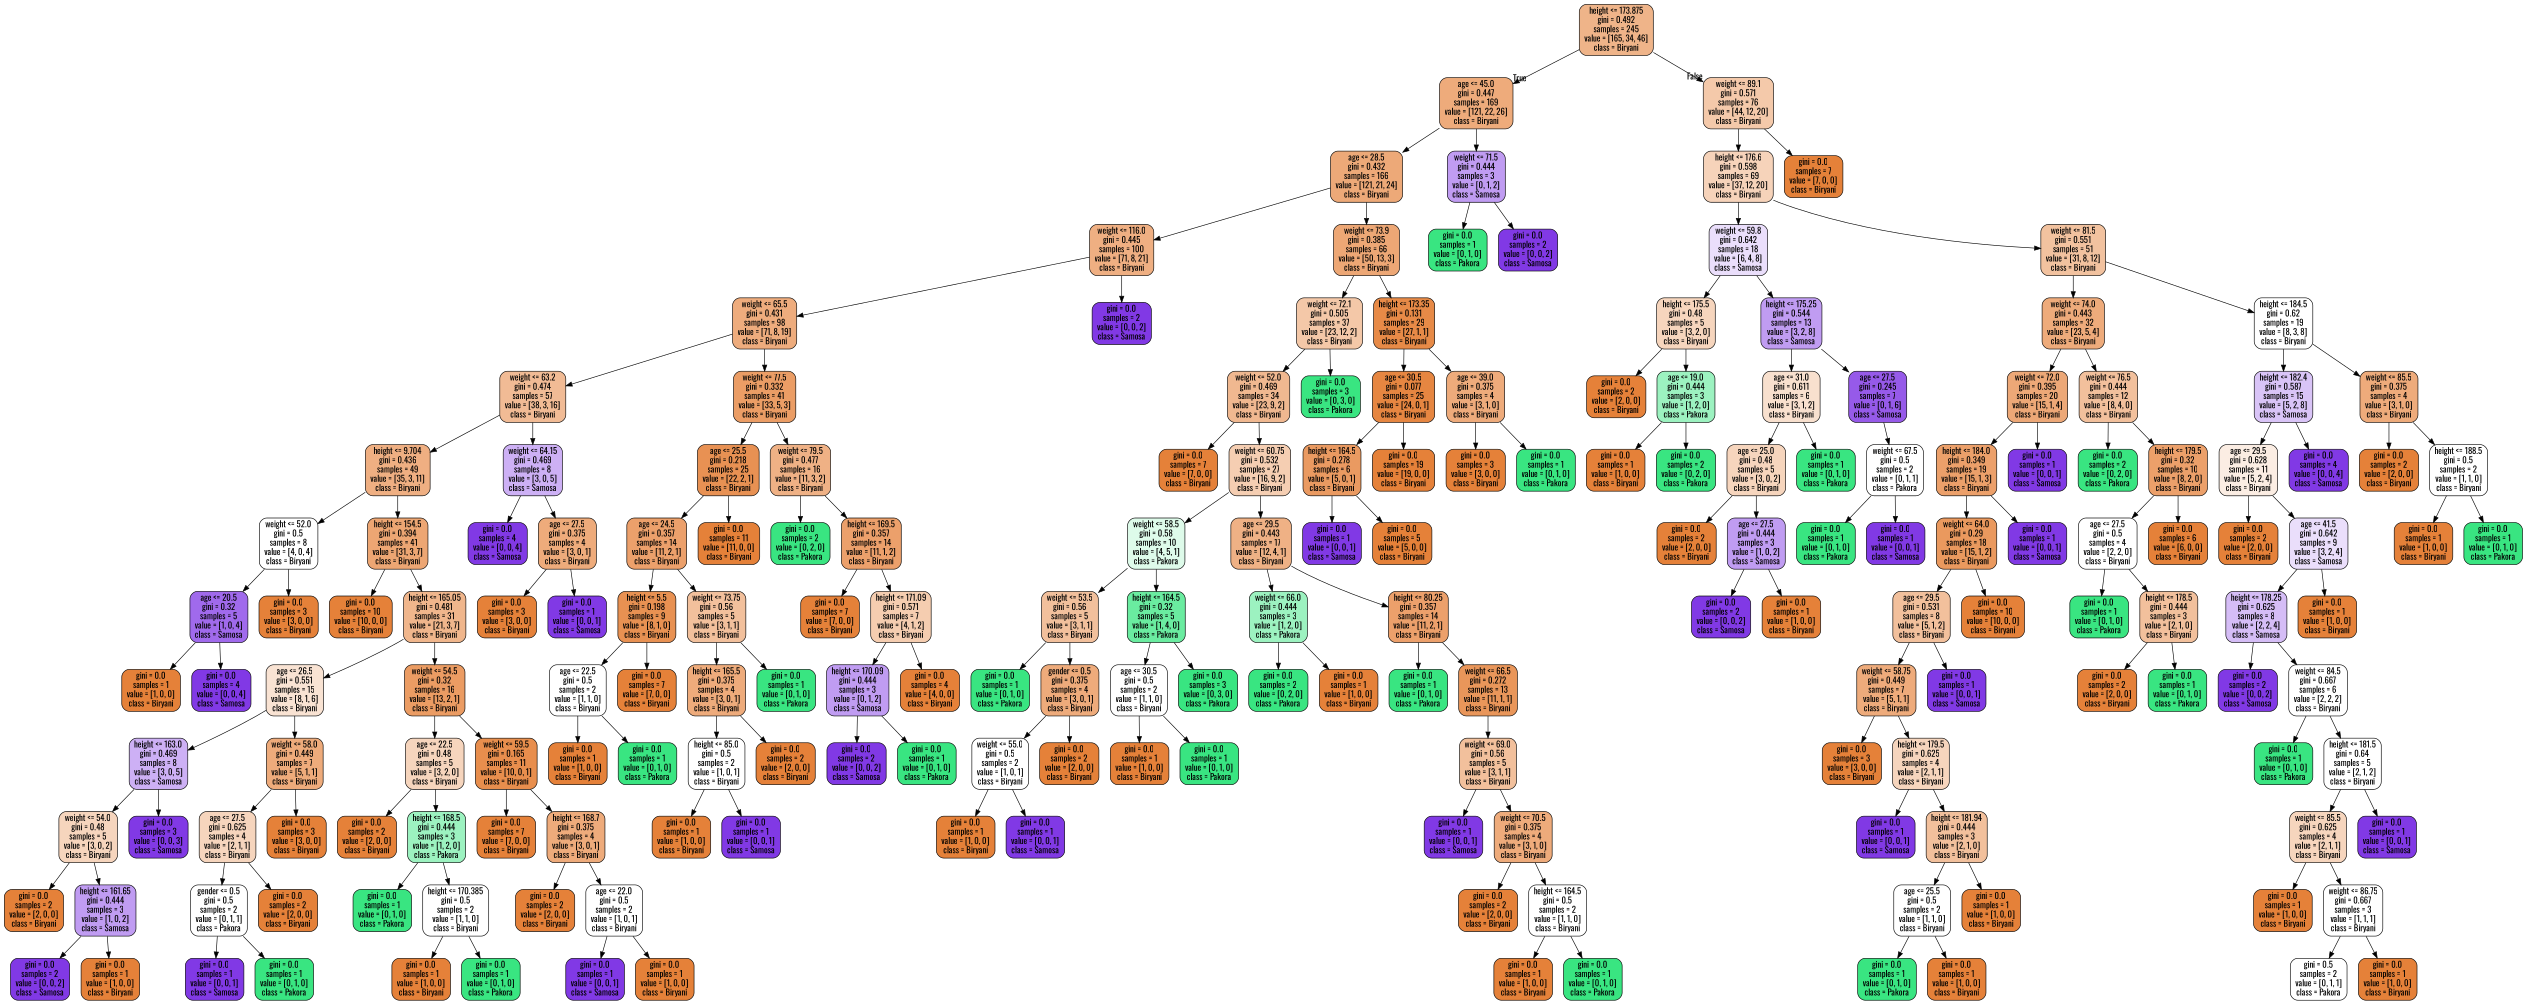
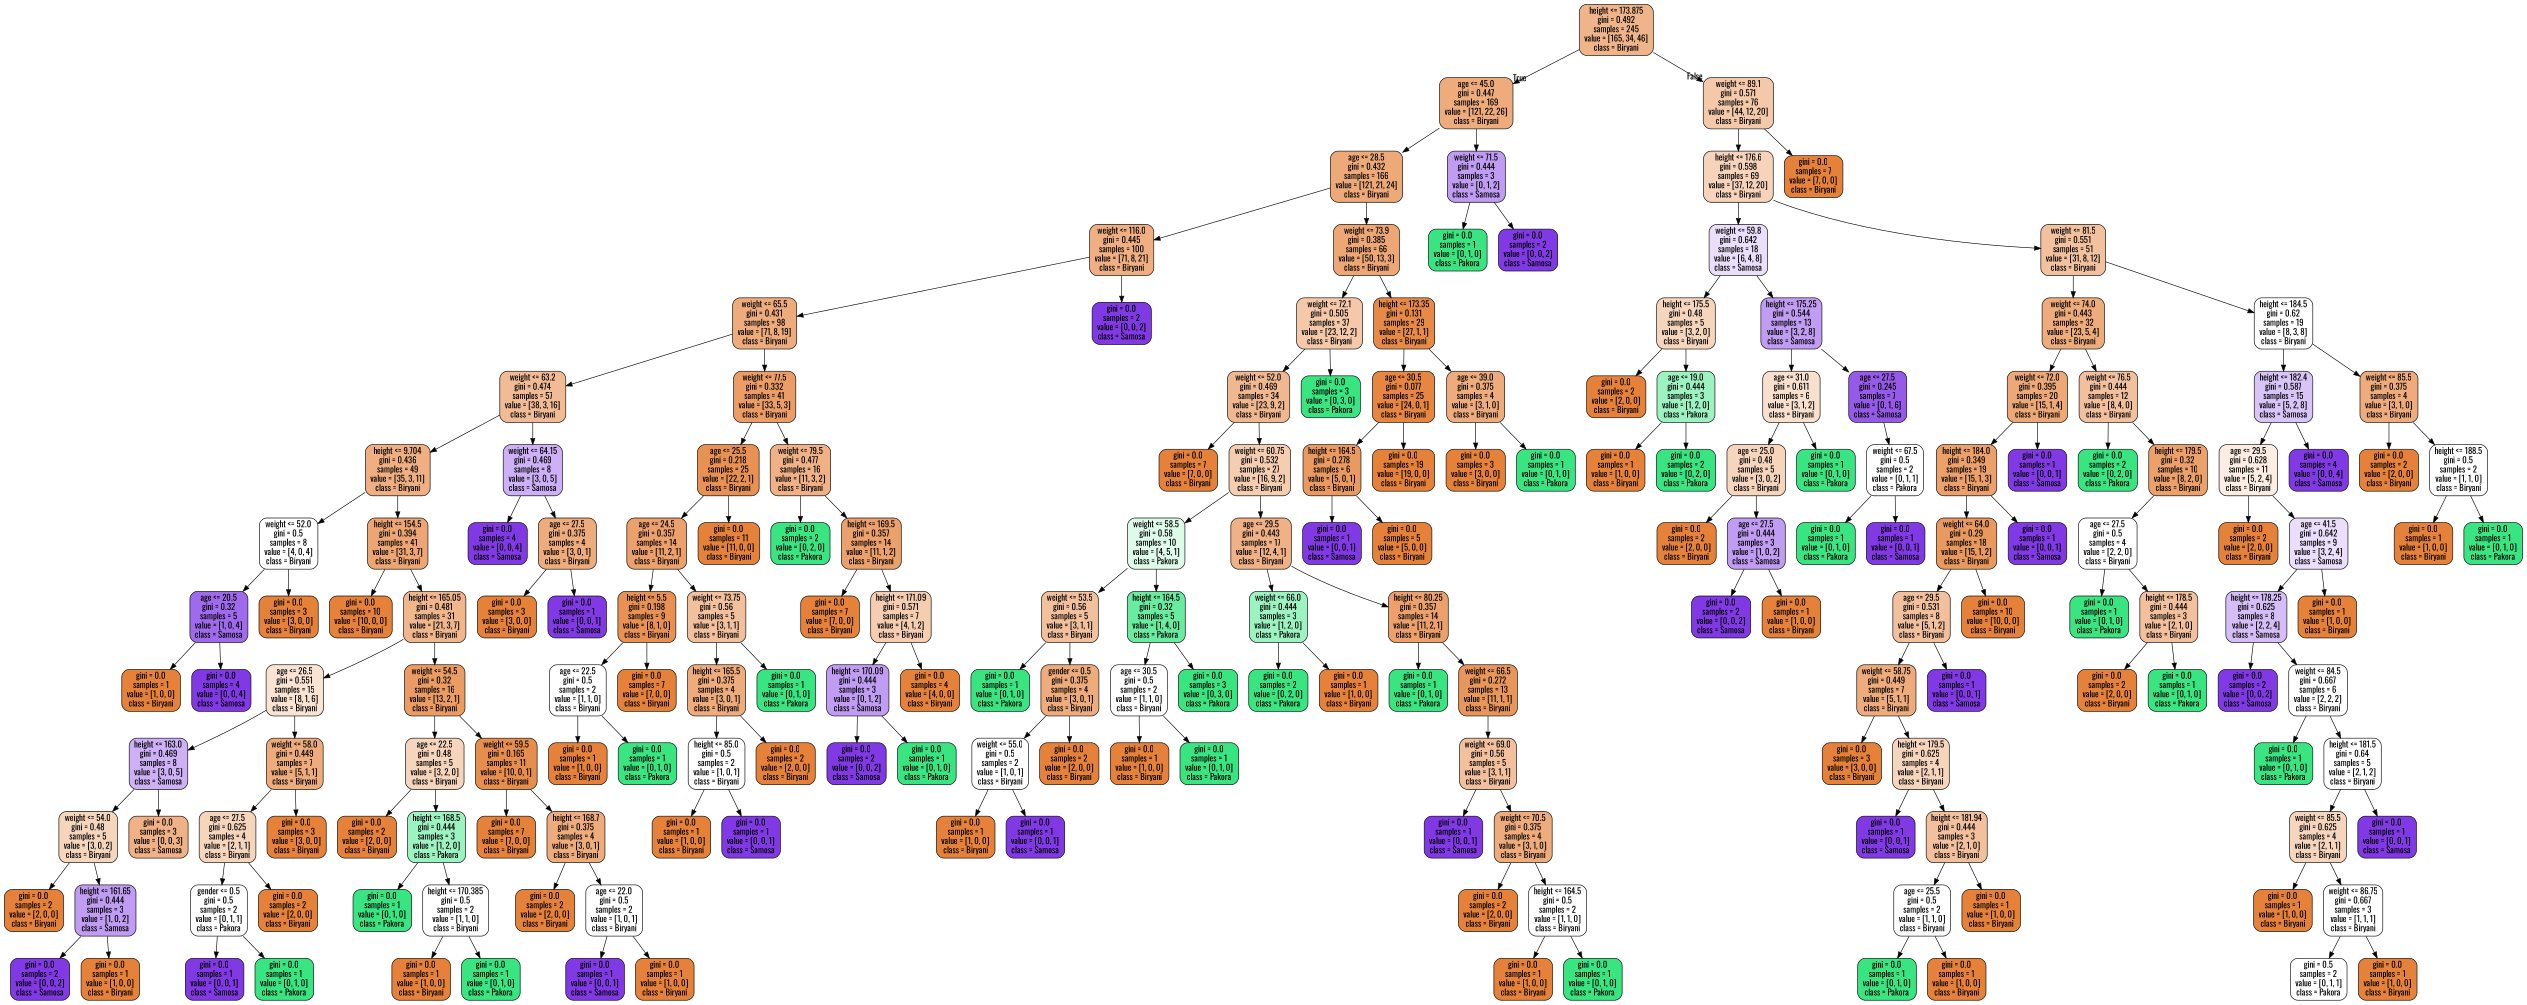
(2178, 544) -> none
(158, 837) -> (158, 837)
